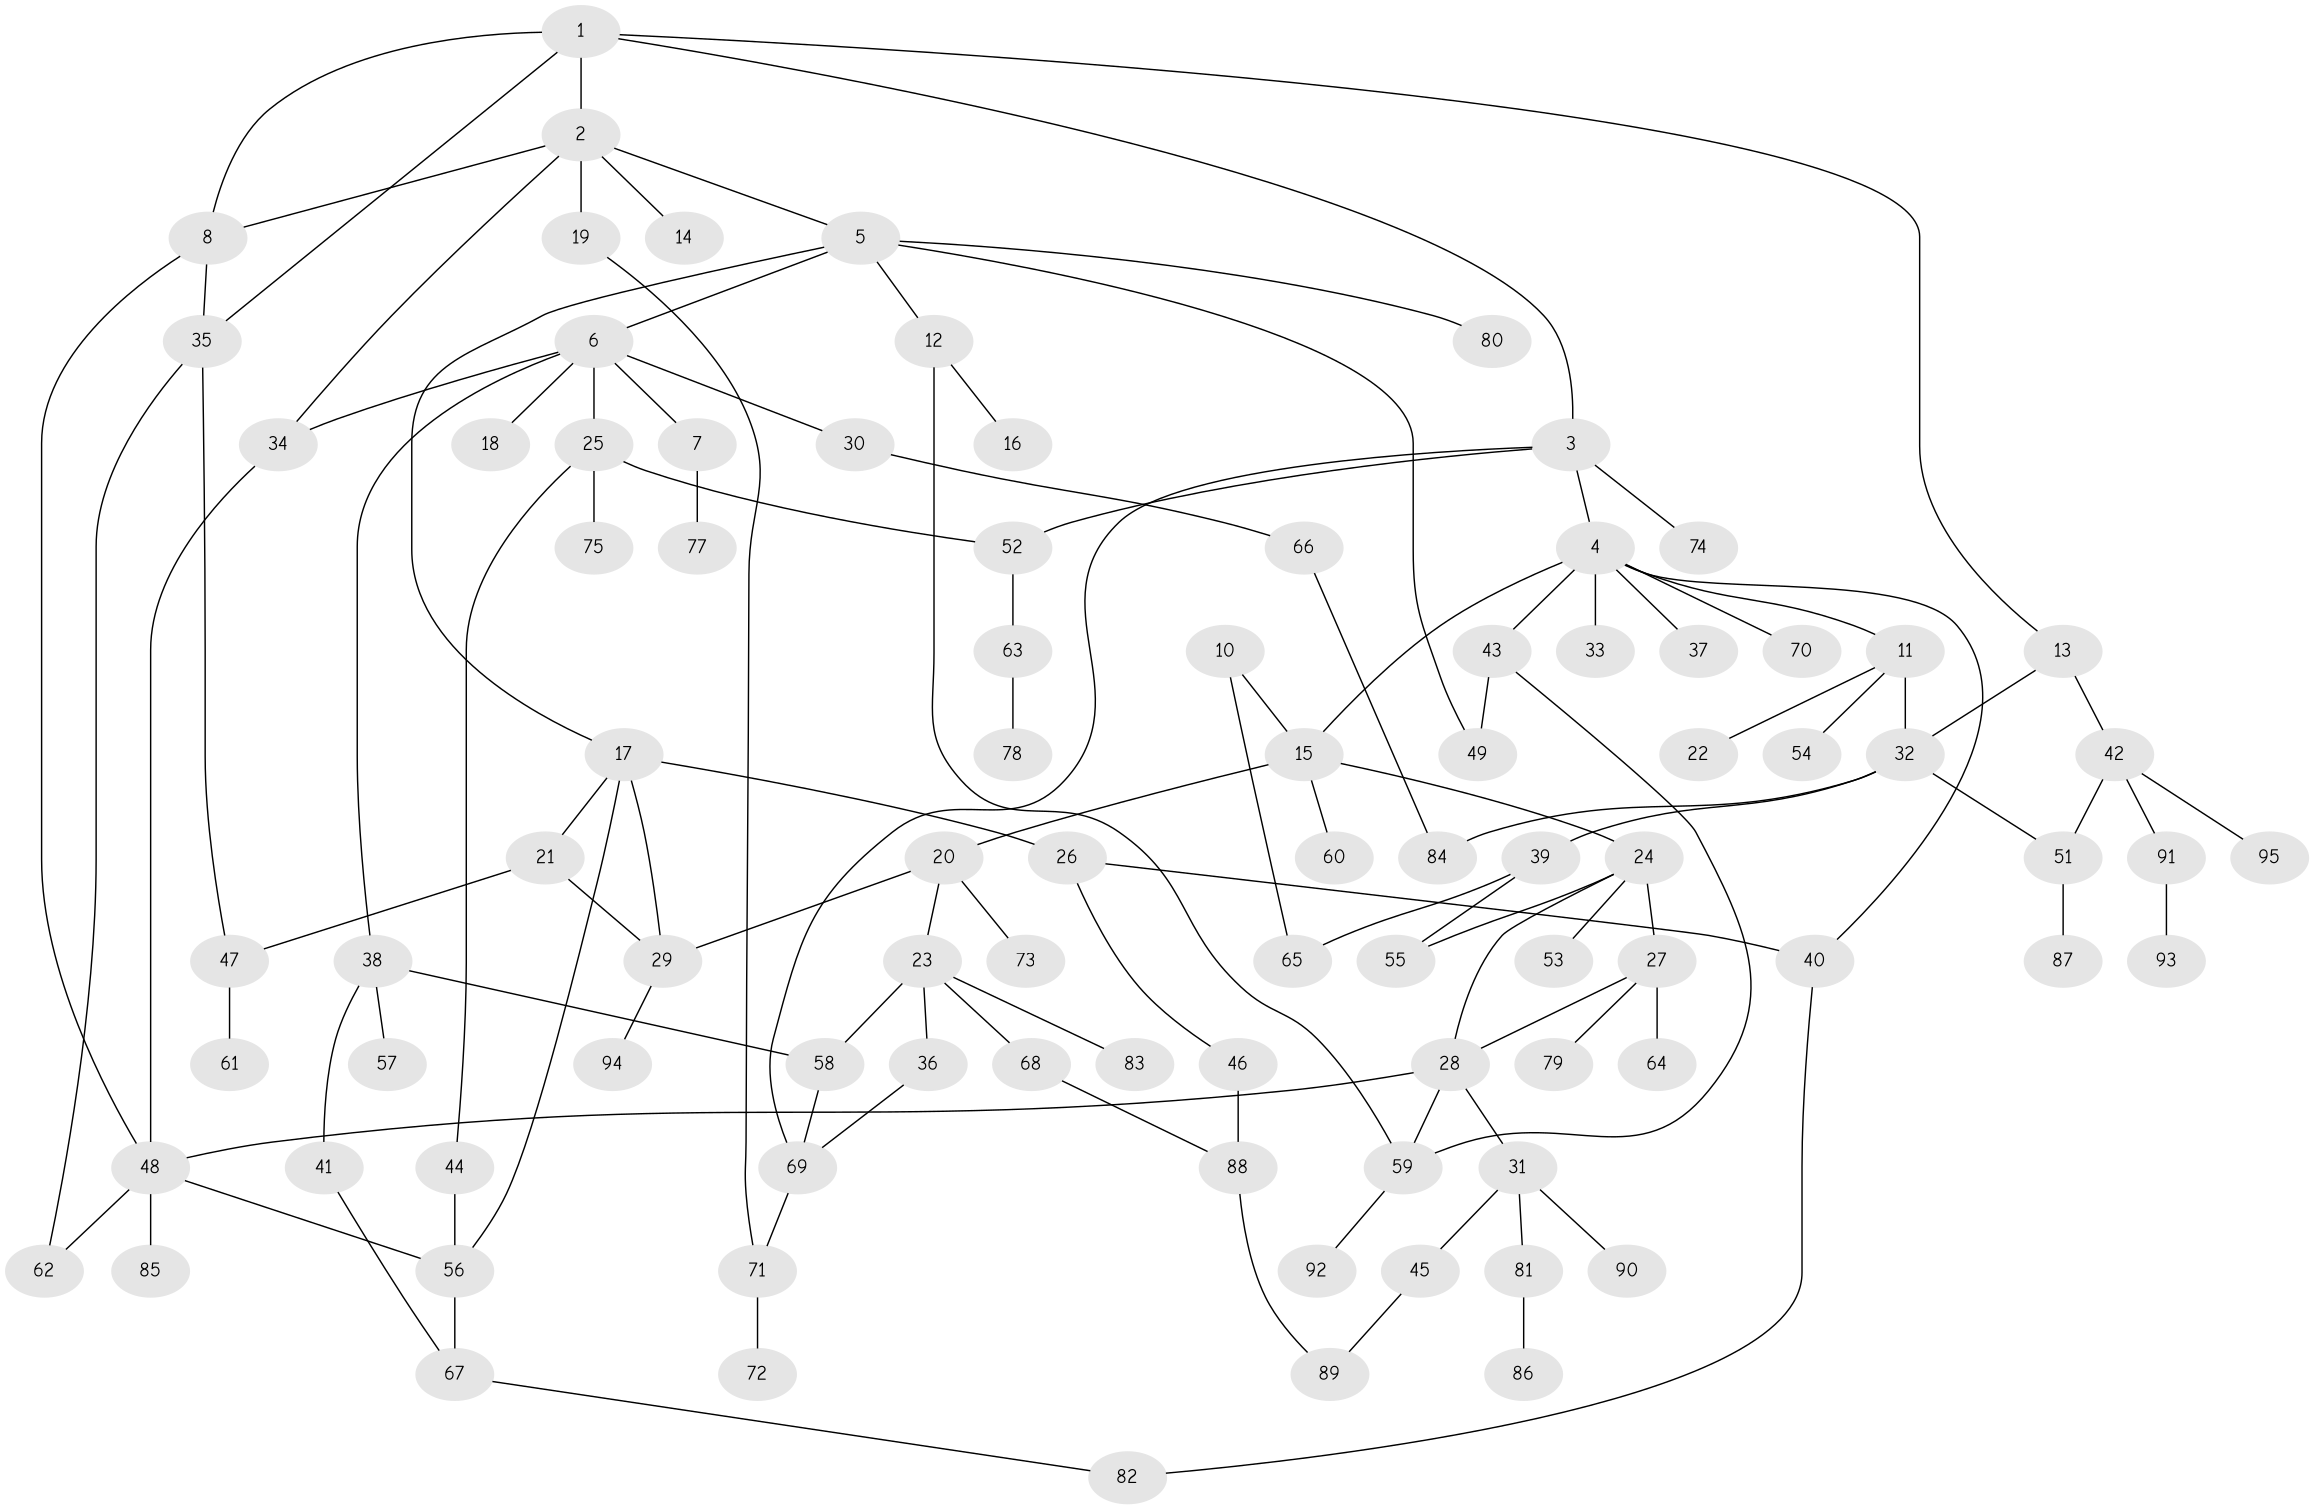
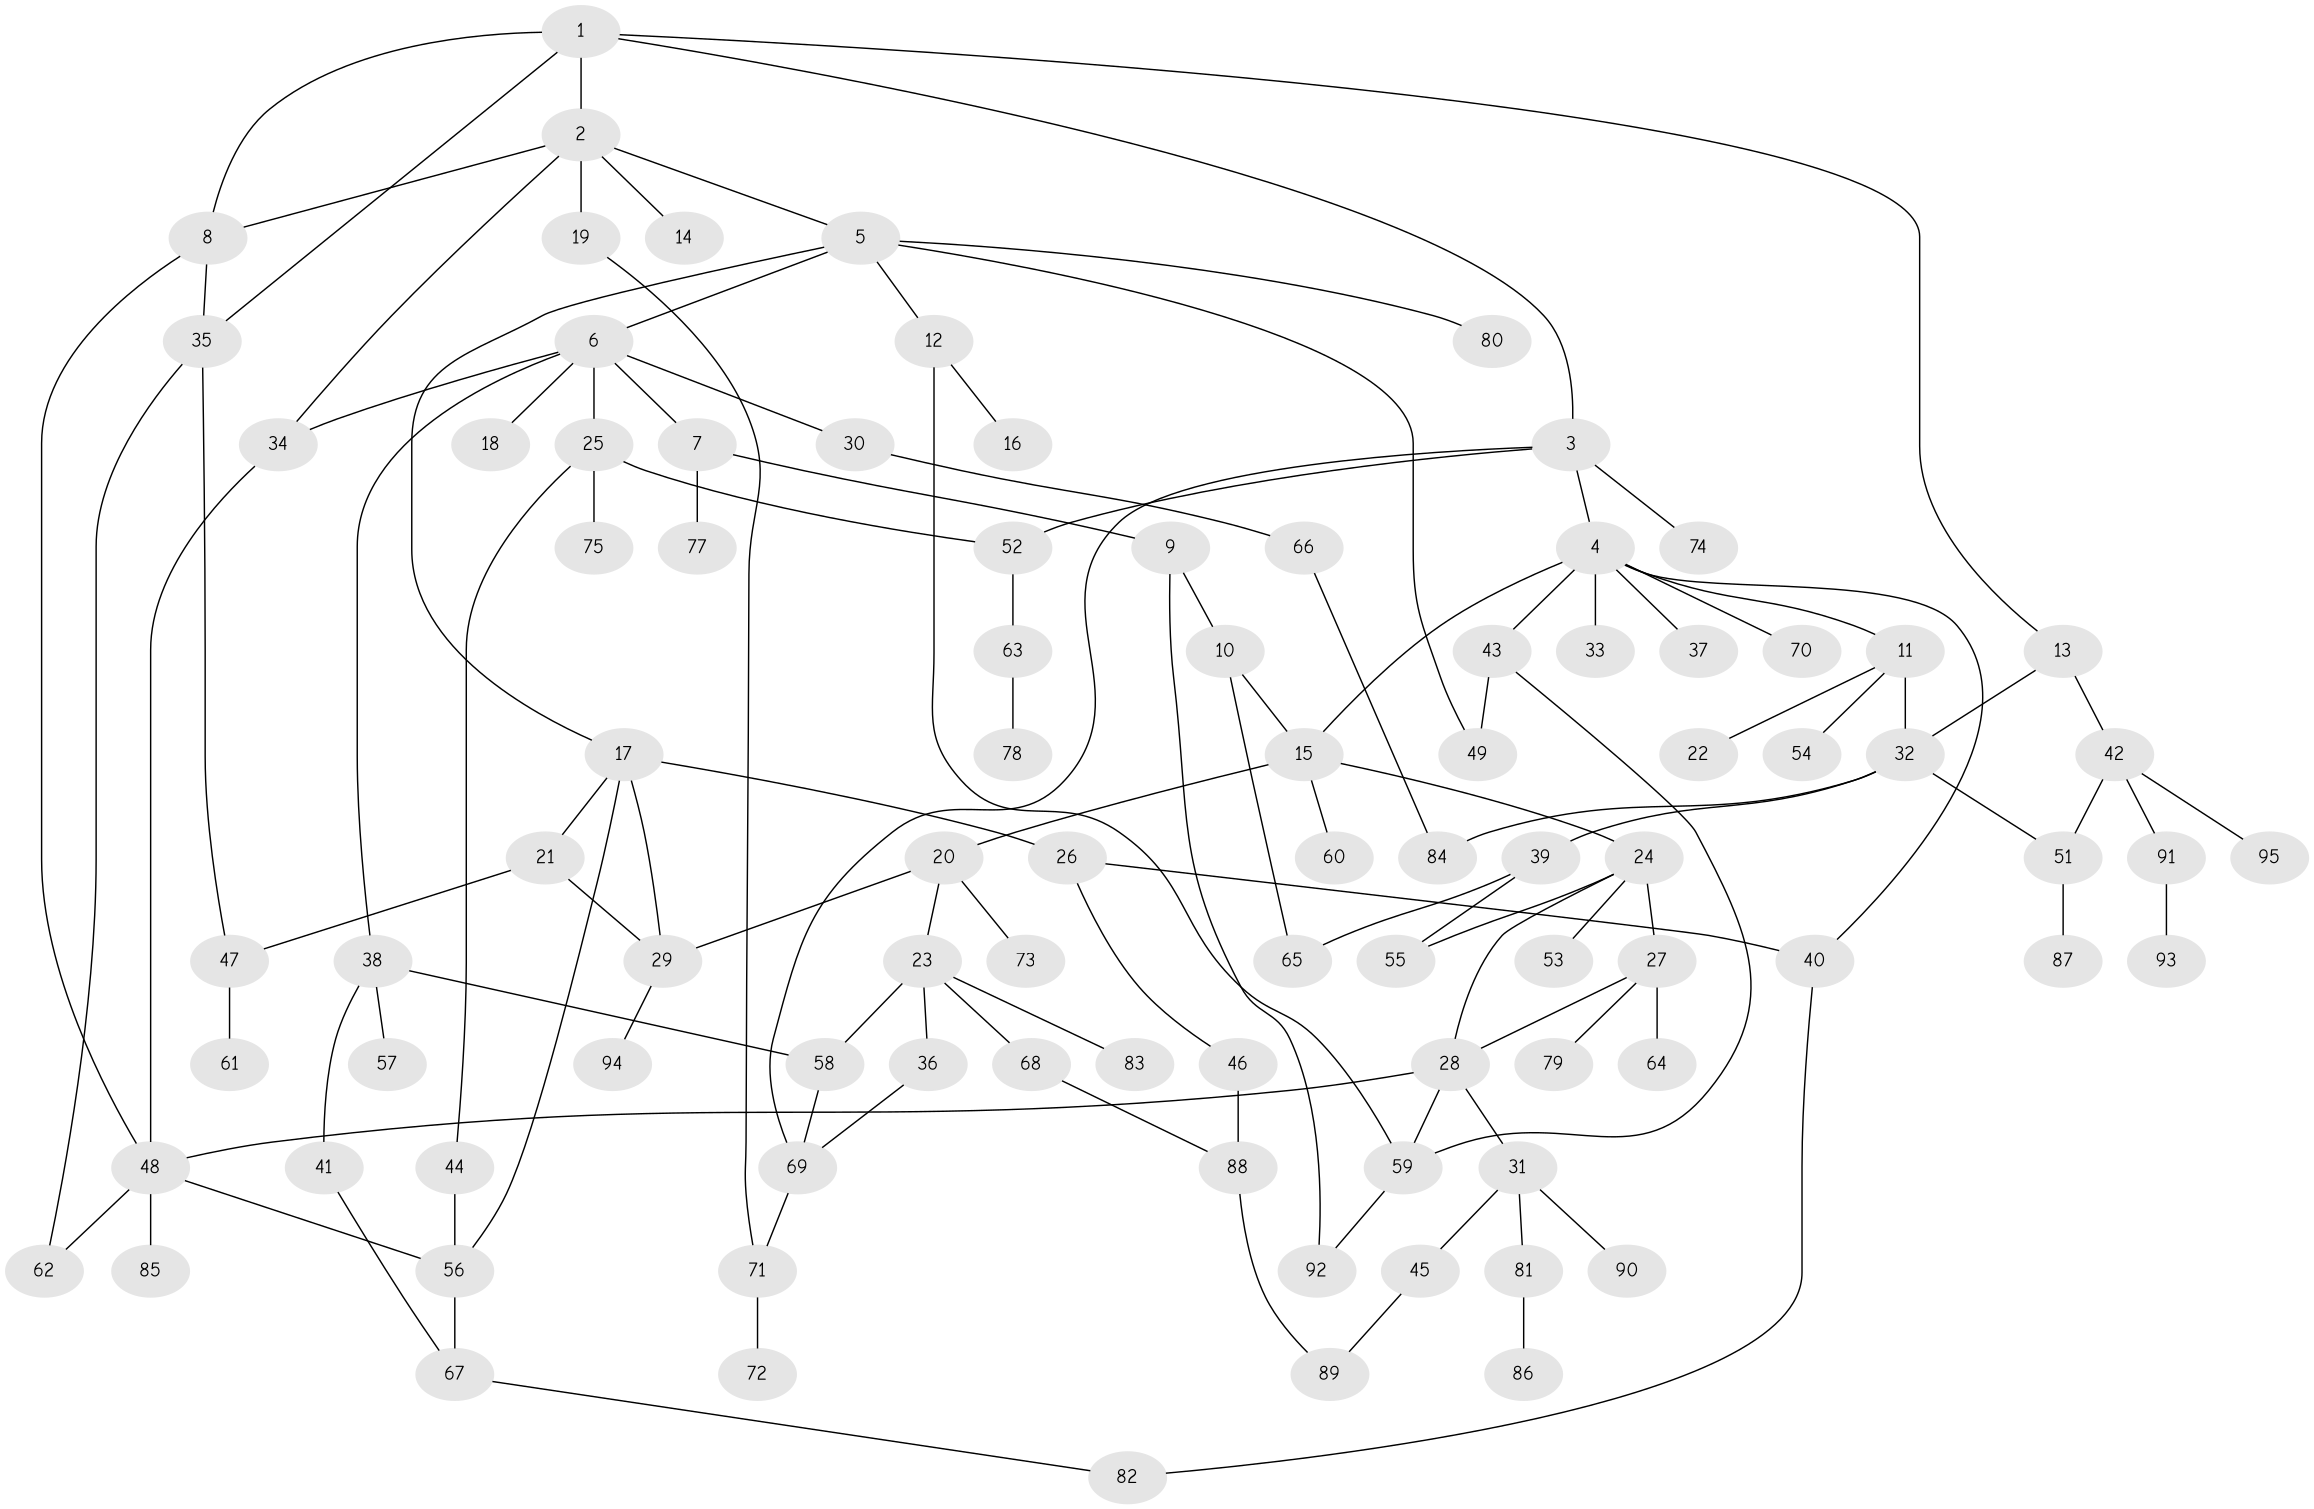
none -> (1171, 548)
